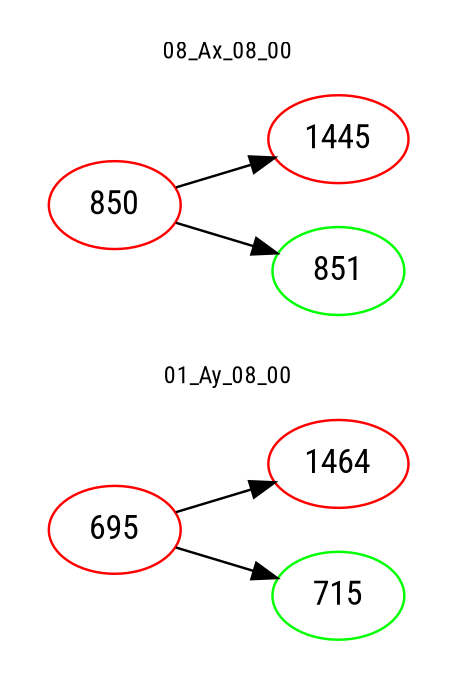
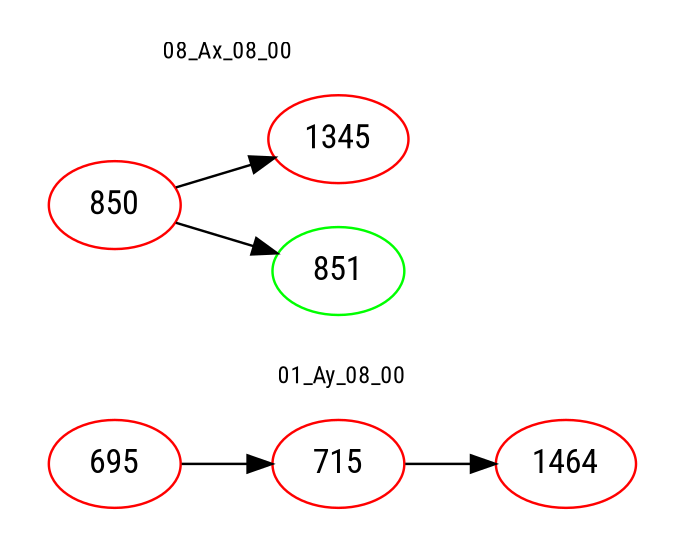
(338, 139) -> (338, 139)
(214, 501) -> (438, 464)
(338, 596) -> (338, 464)
